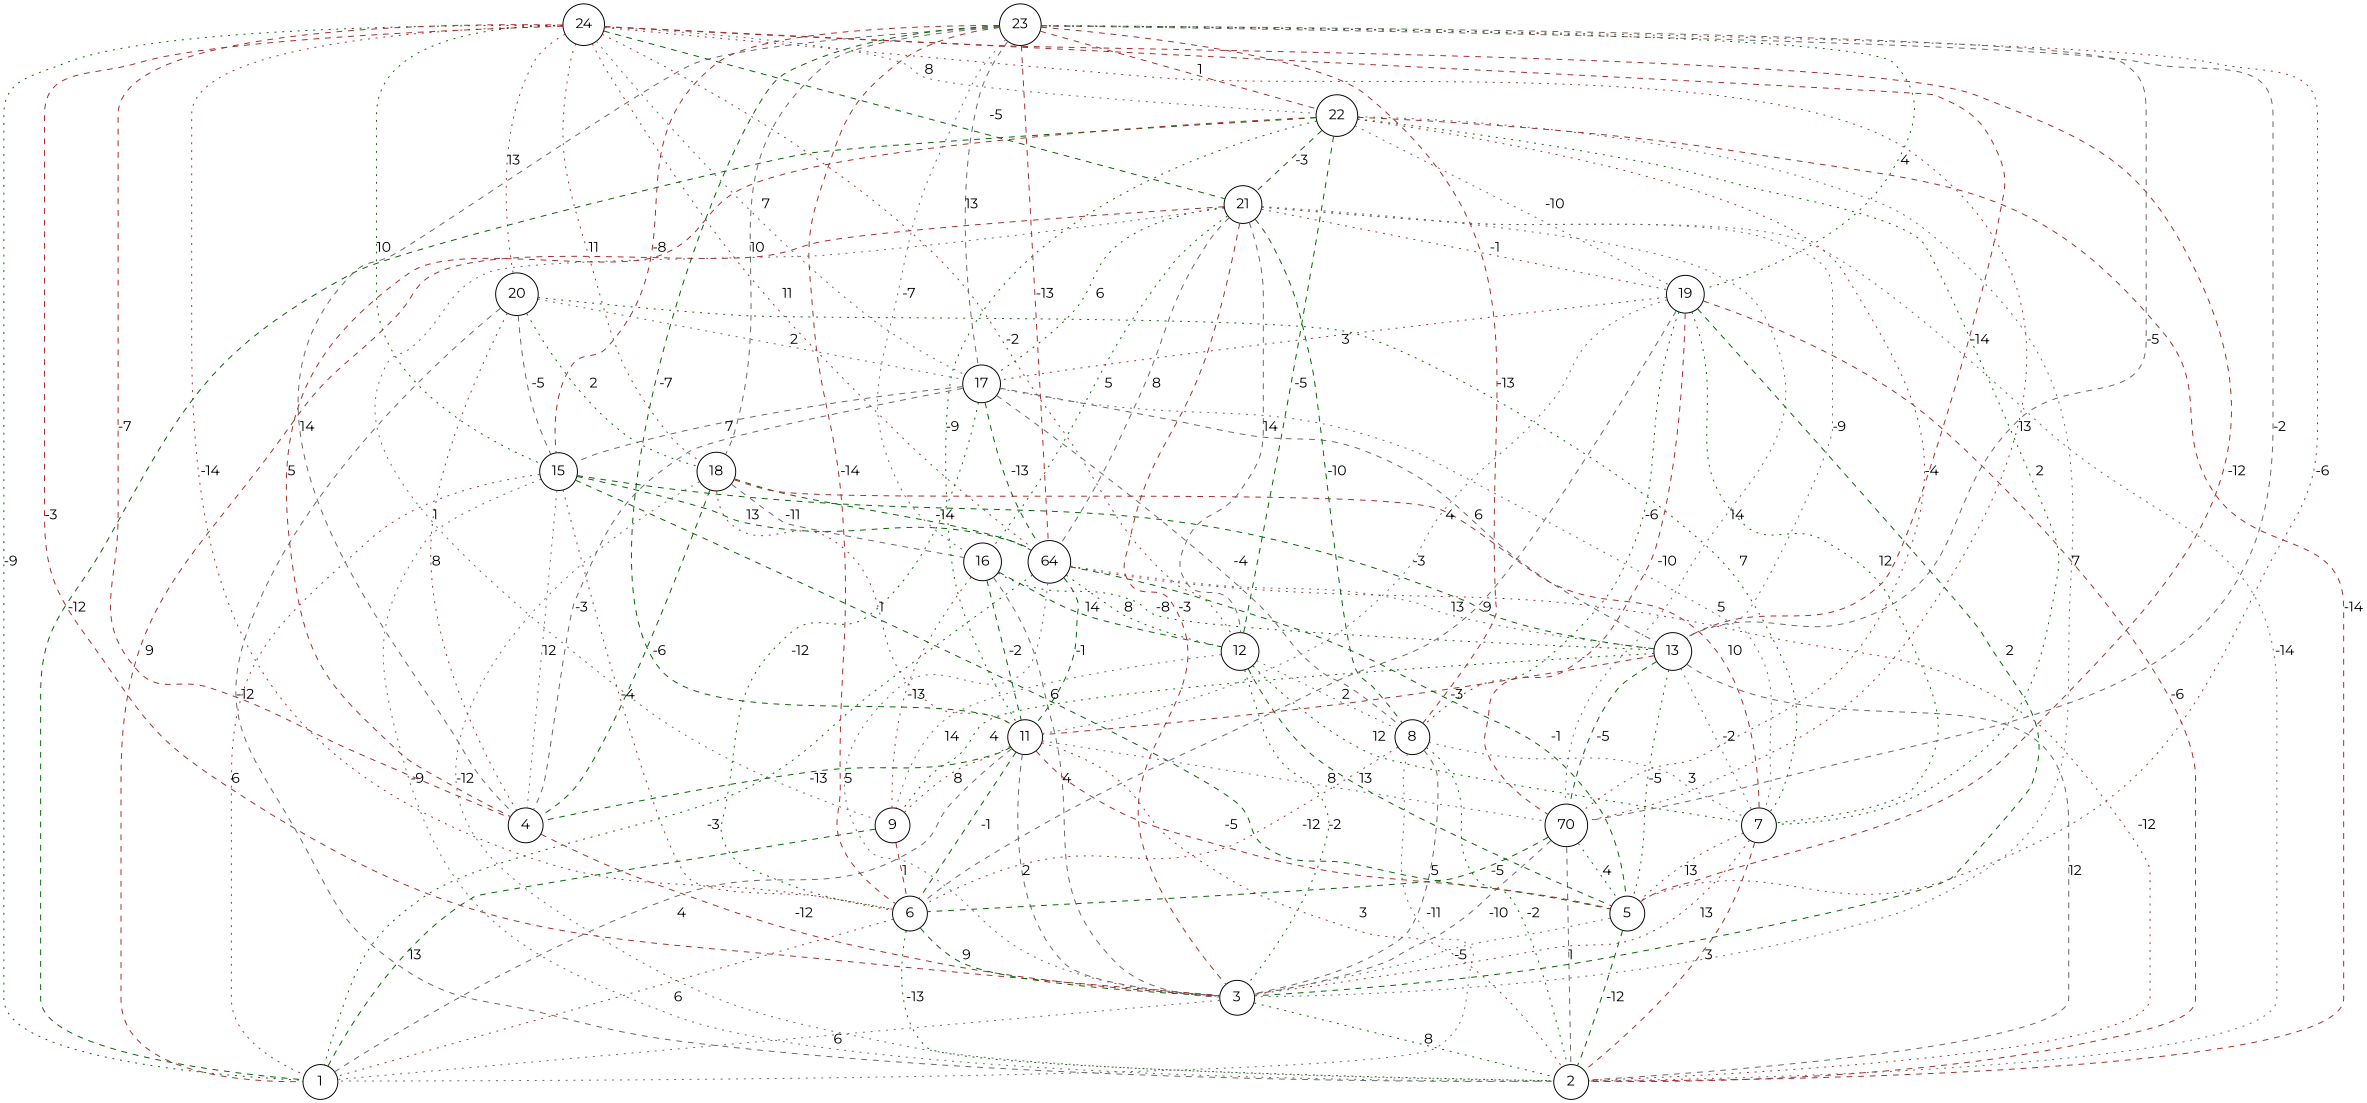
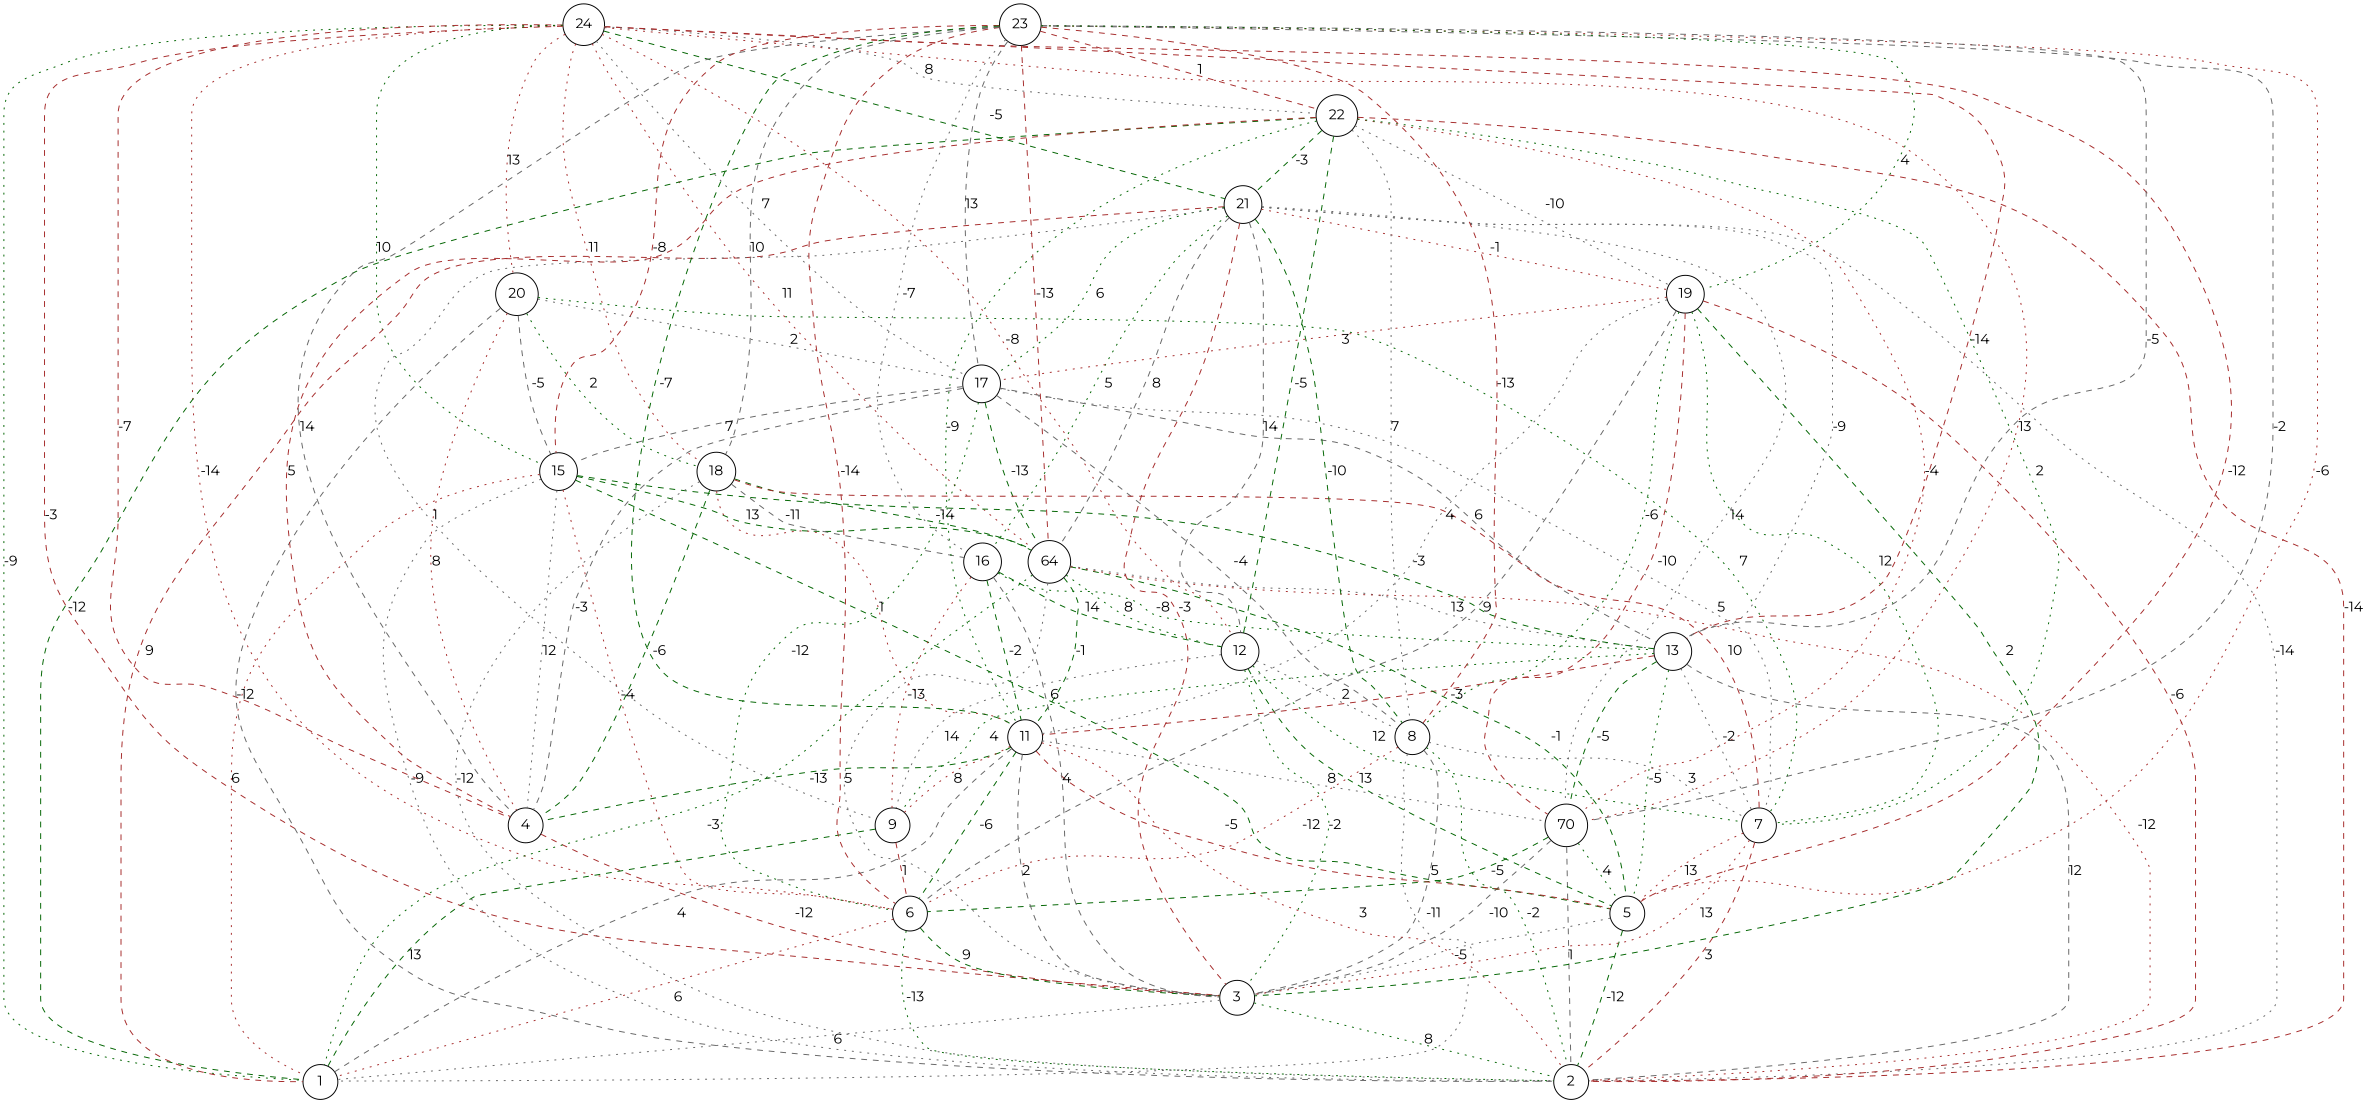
(1013, 340) -> (1013, 340)
(2069, 621) -> (1391, 419)
(986, 825) -> (986, 825)
